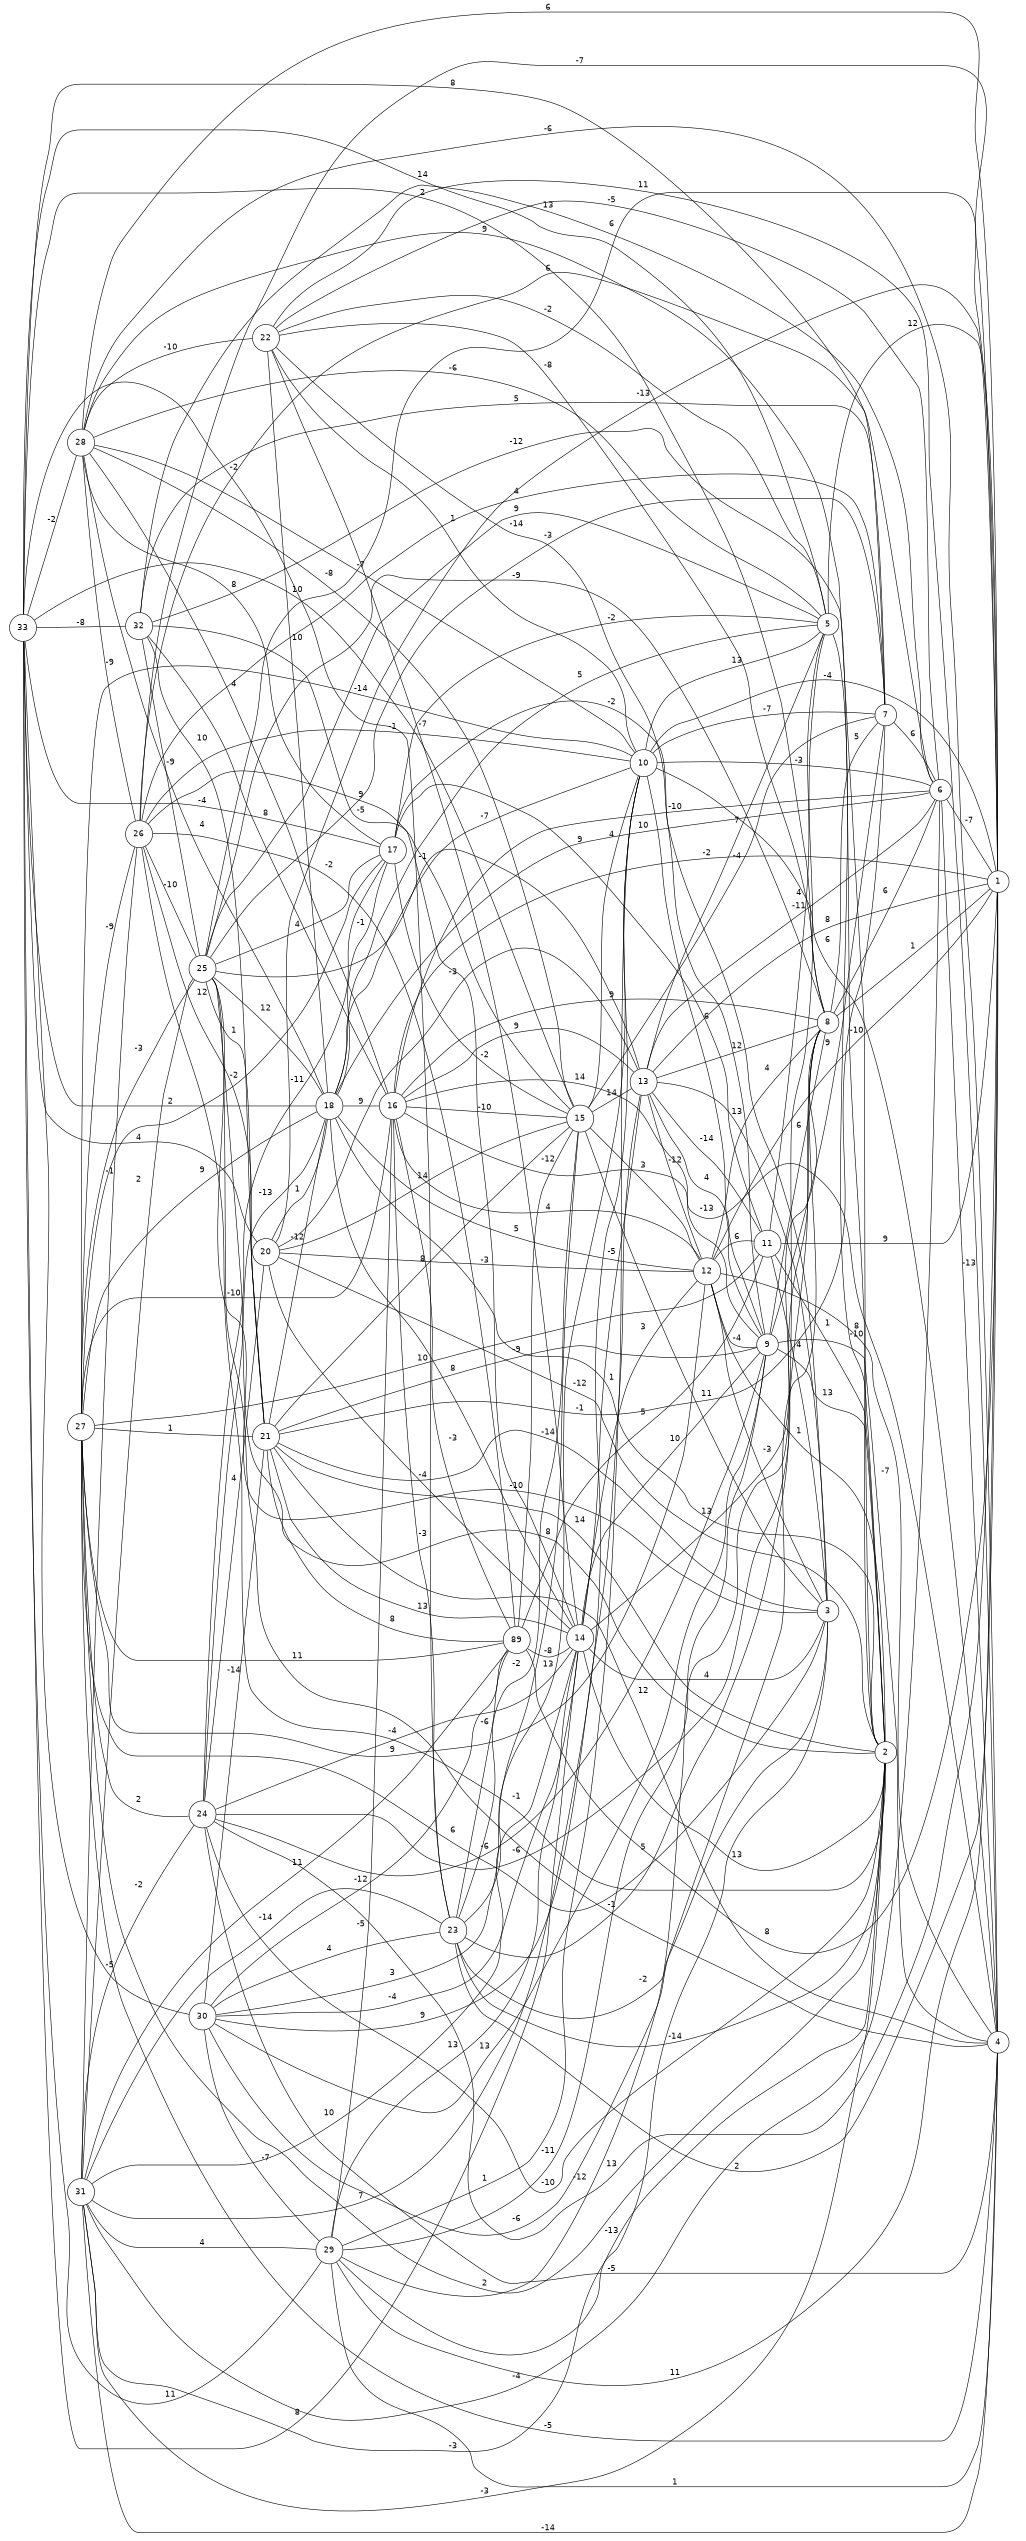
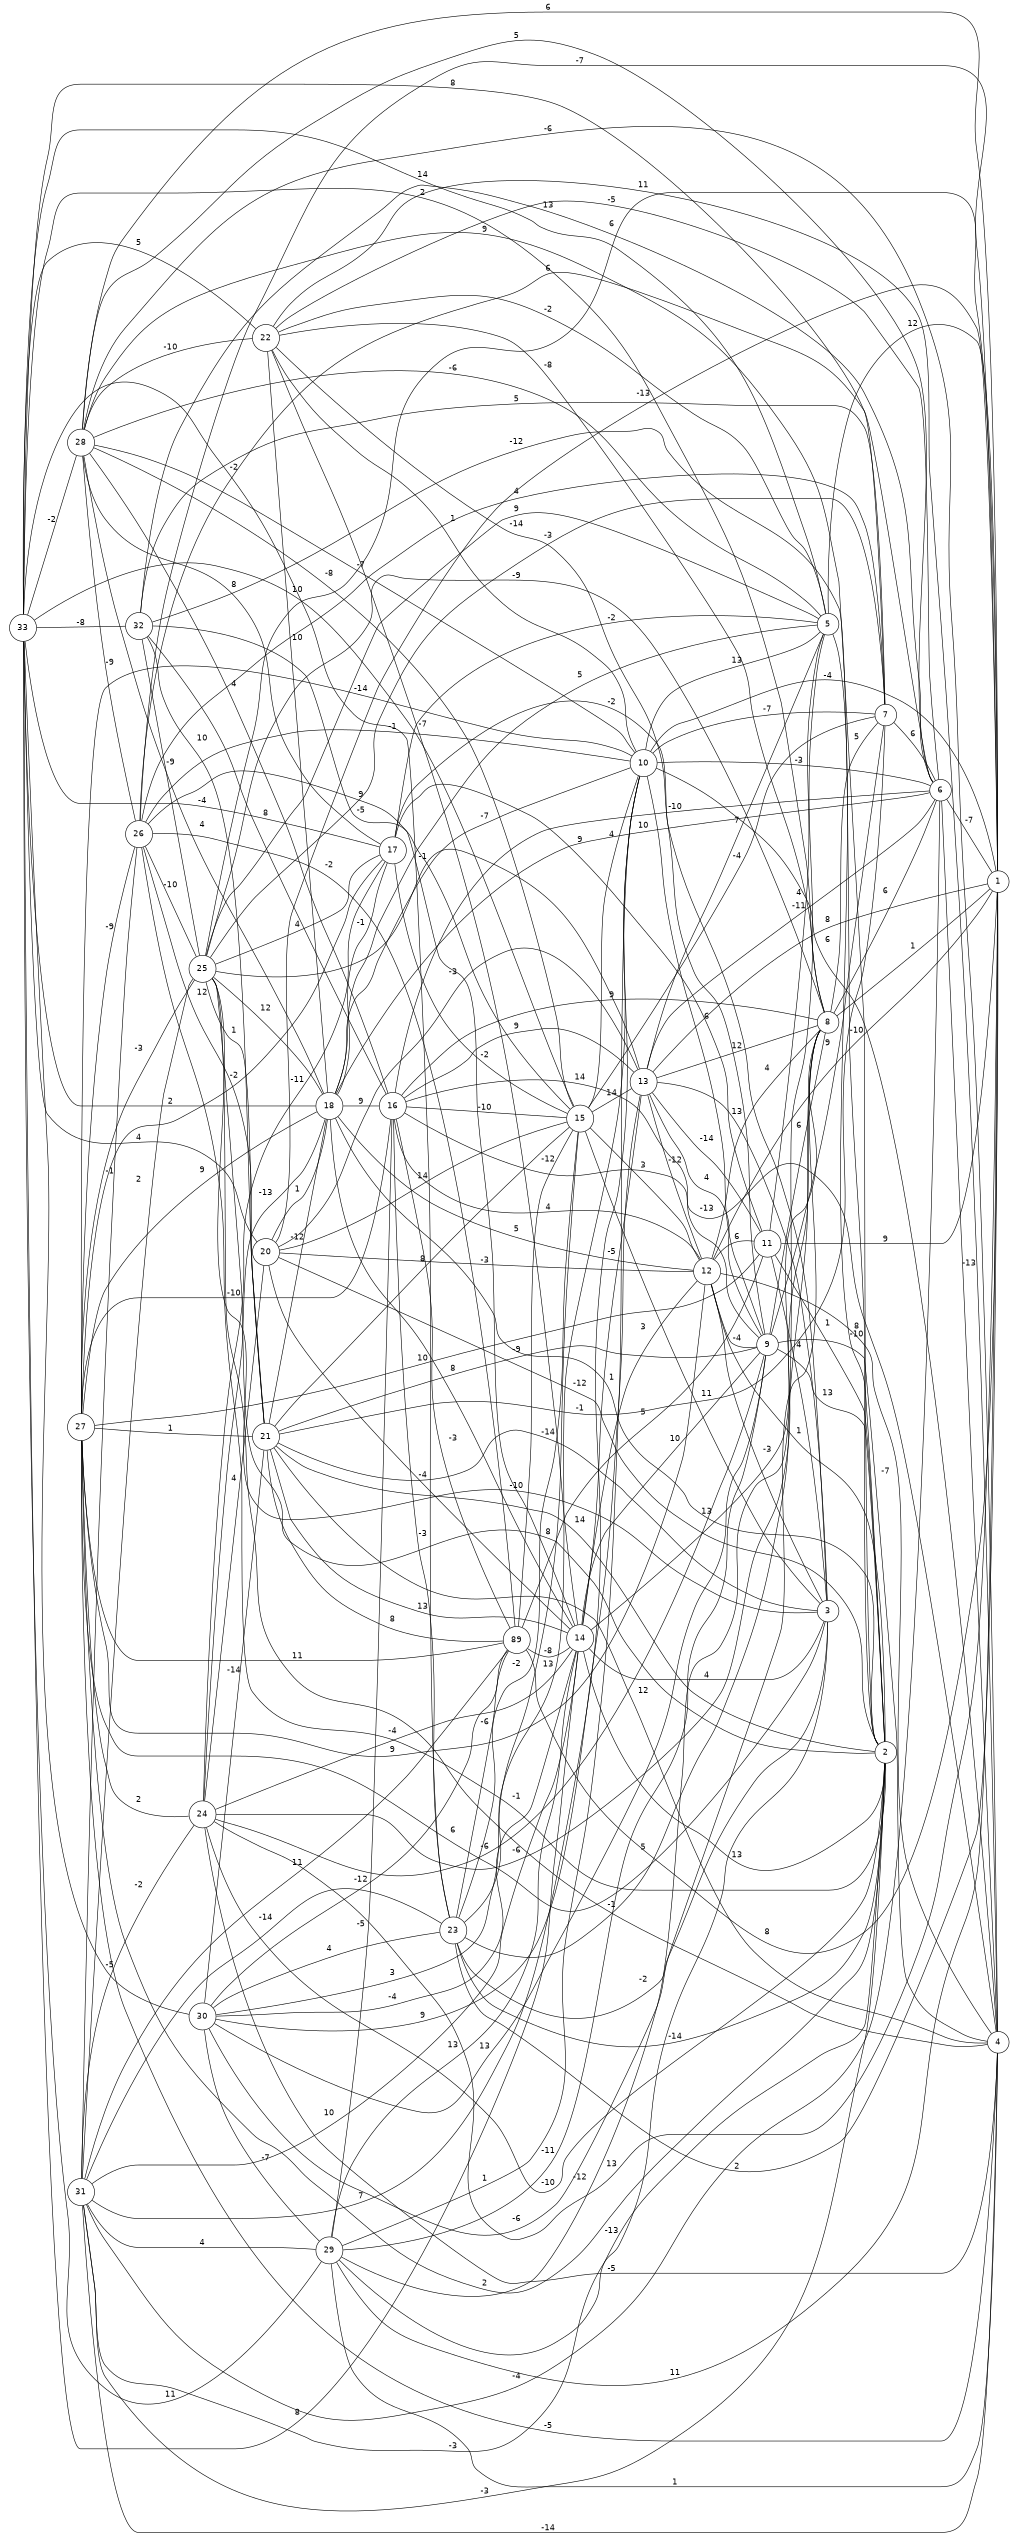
none -> (666, 95)
none -> (61, 254)
(634, 870) -> none
